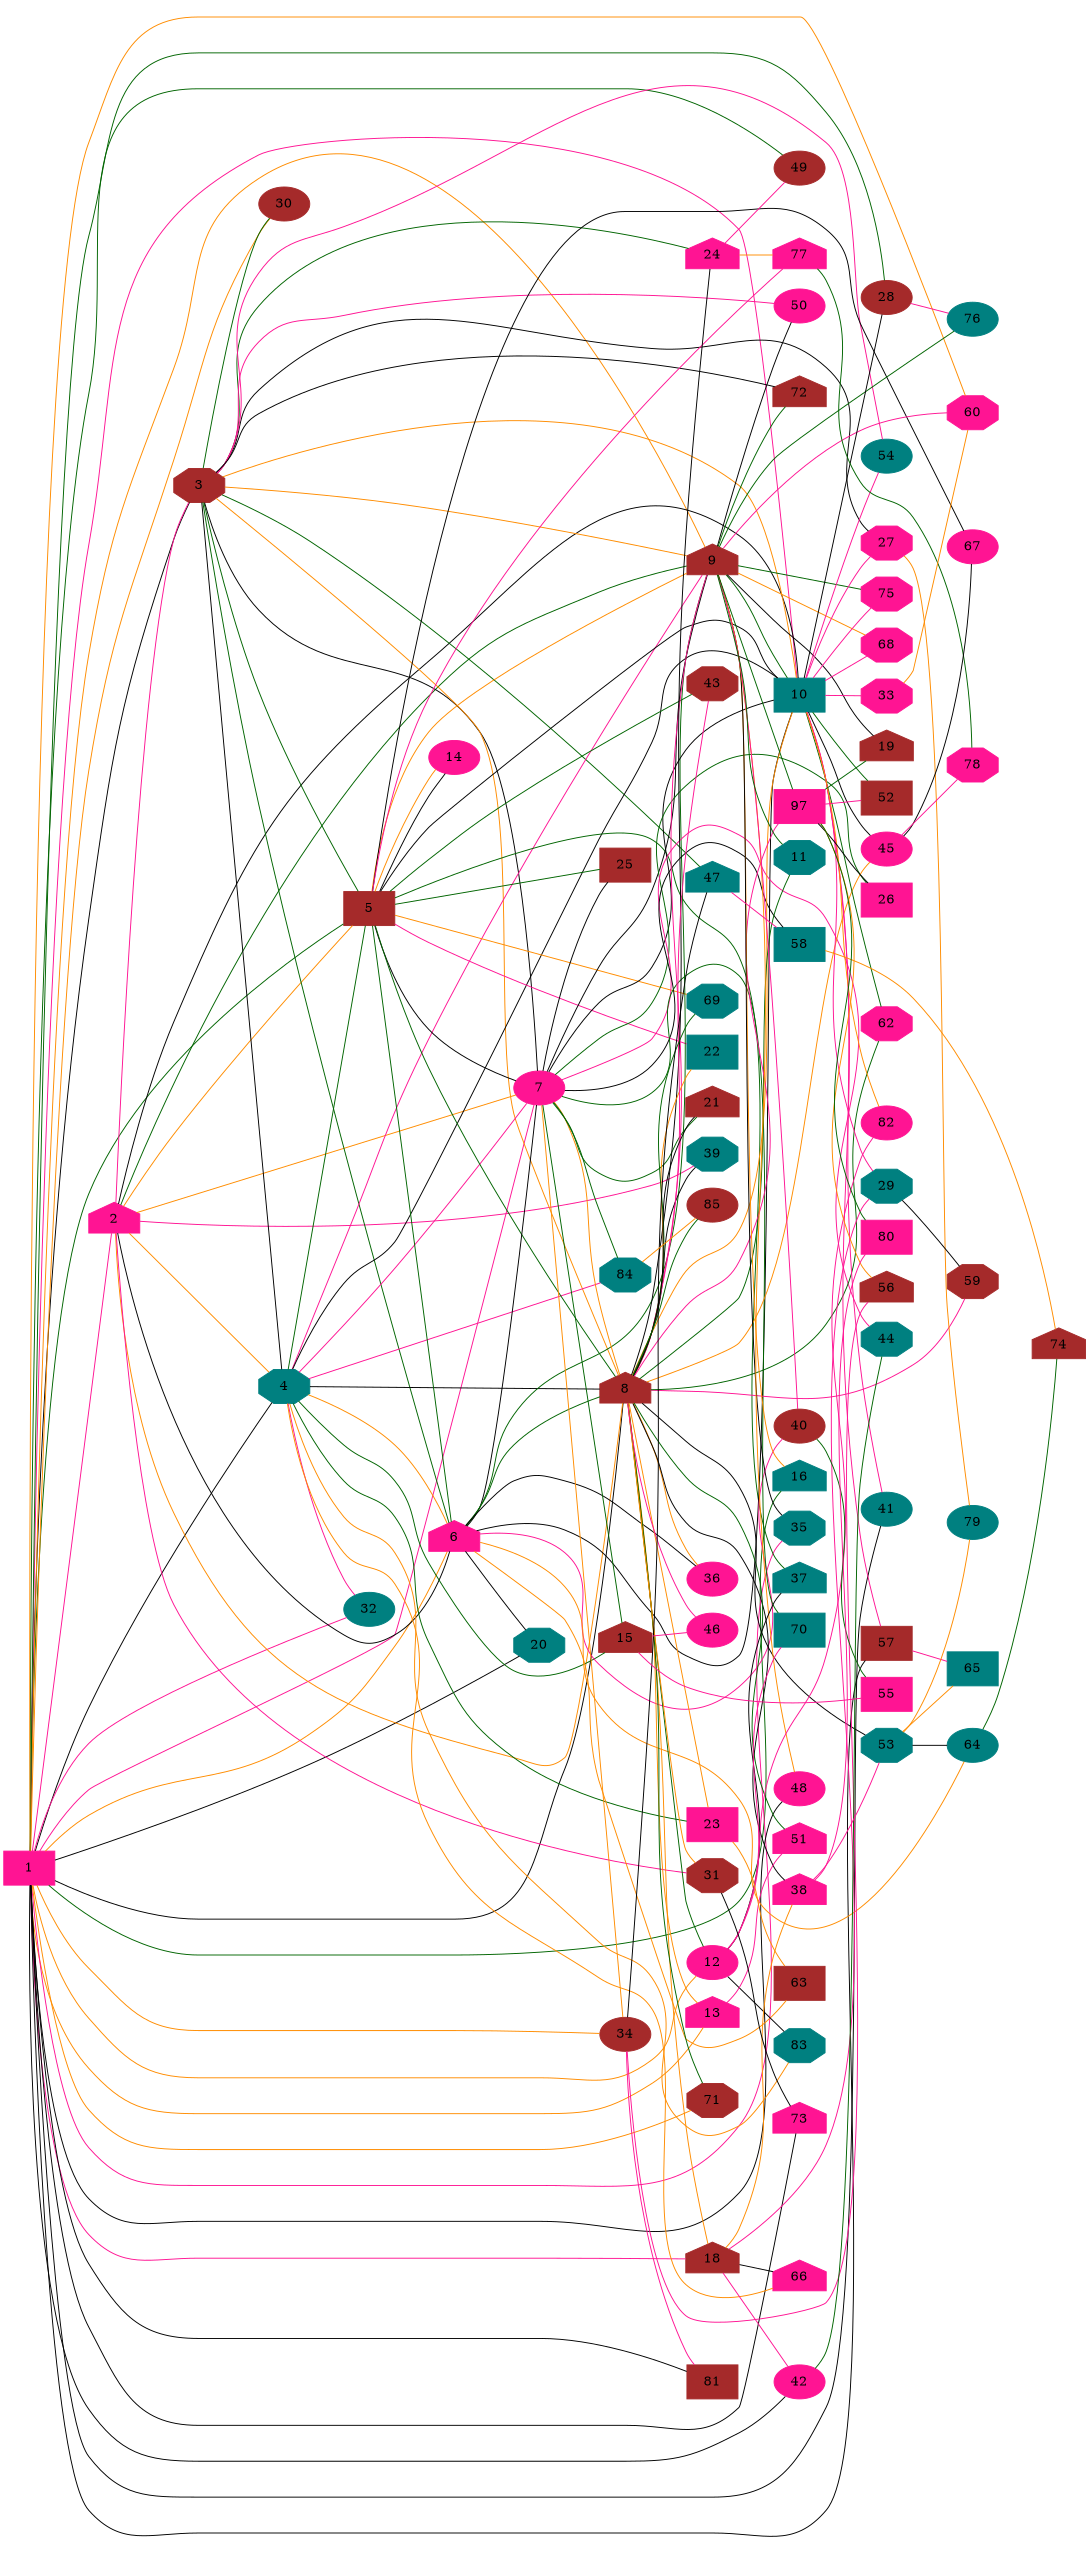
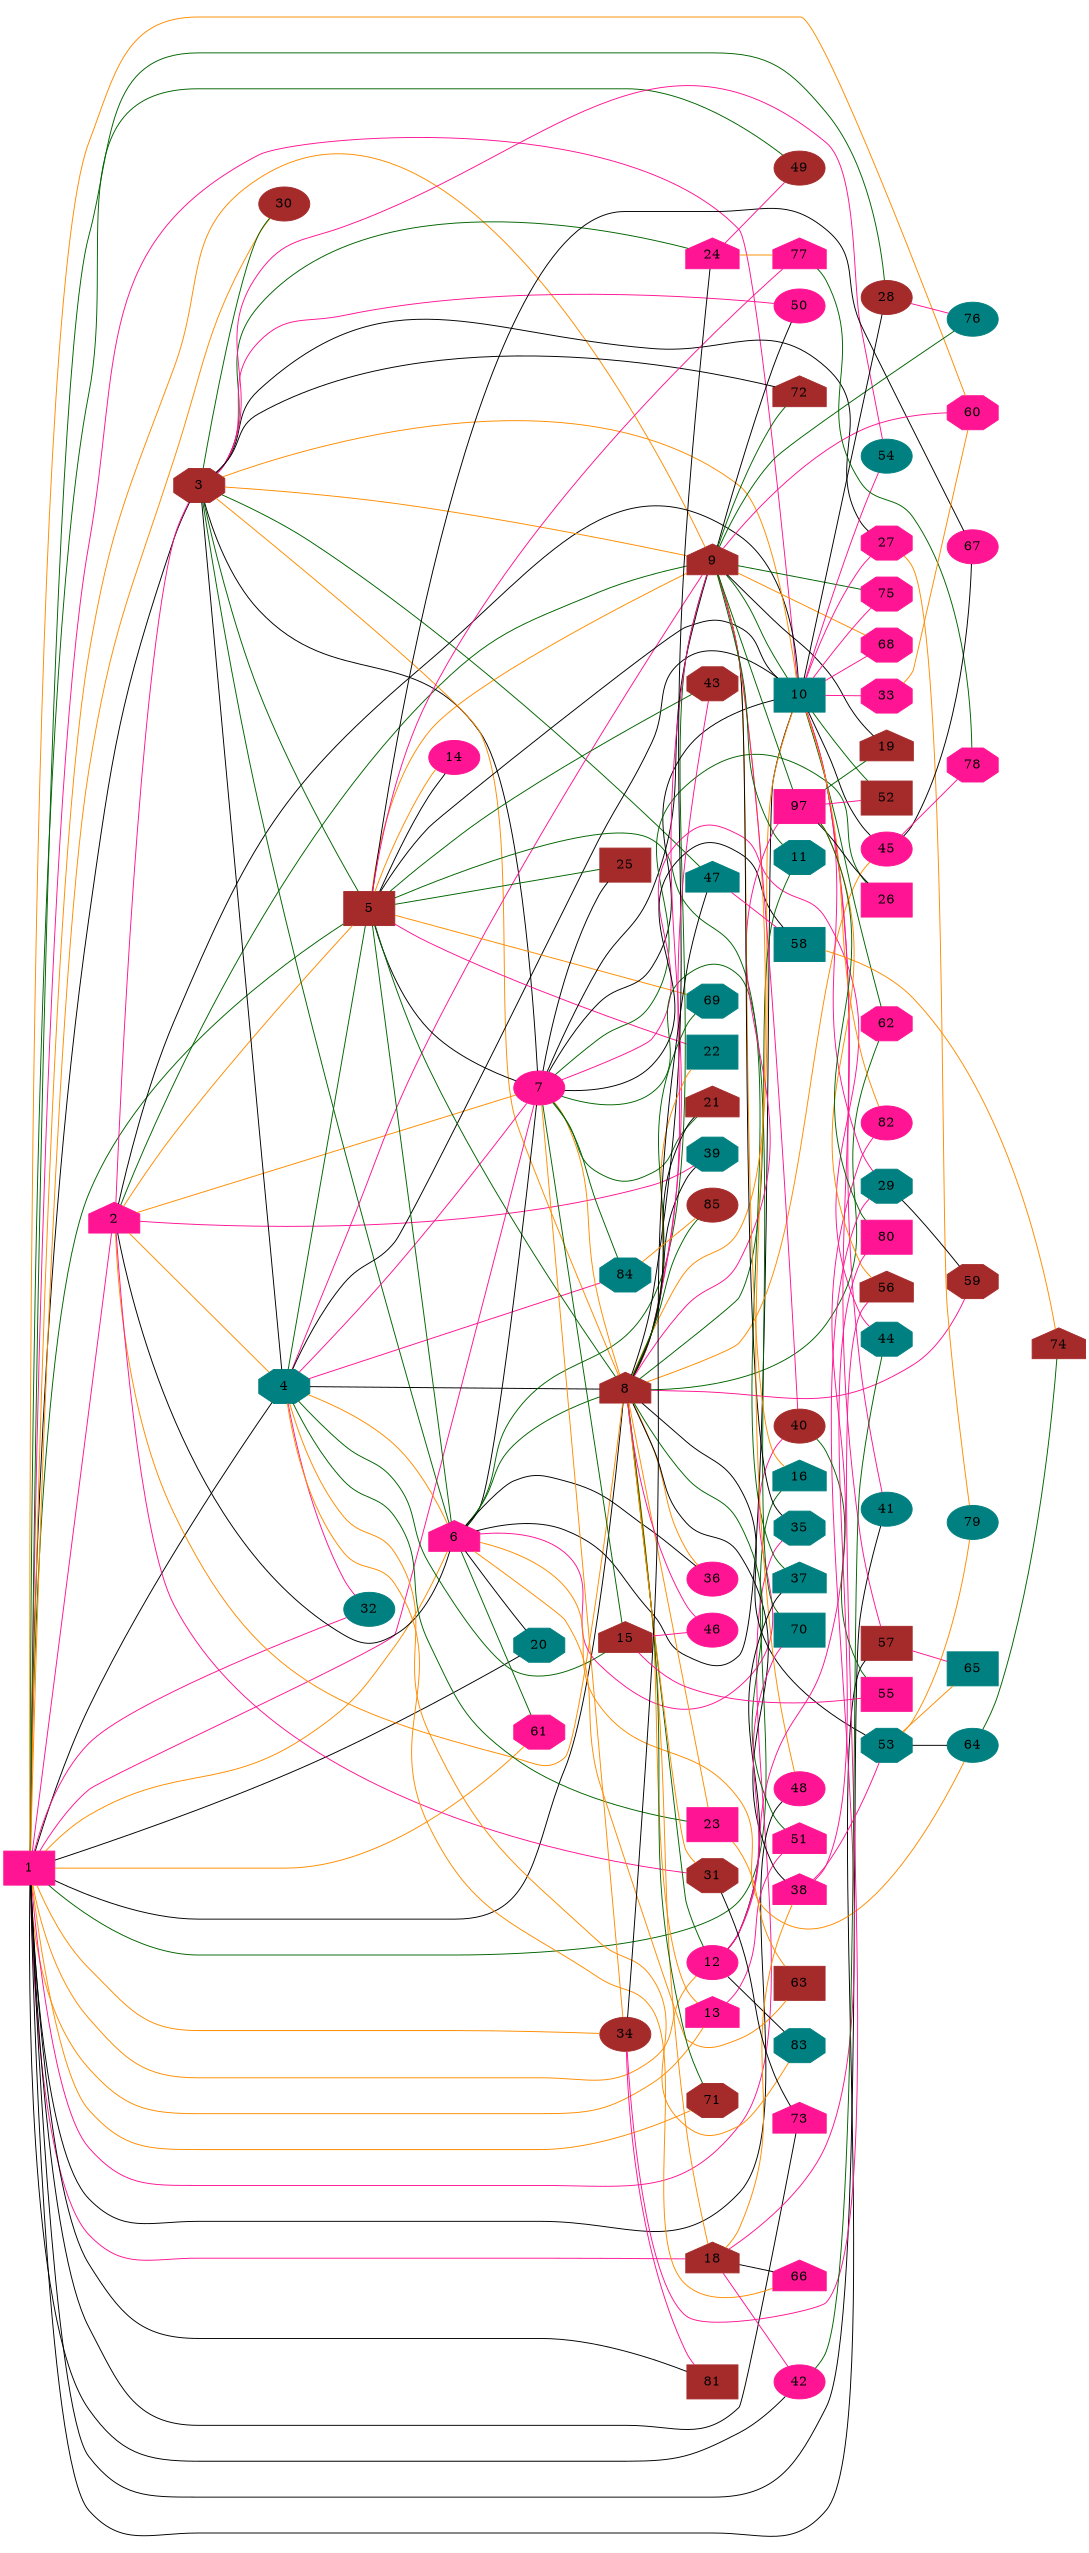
none -> (539, 1732)
